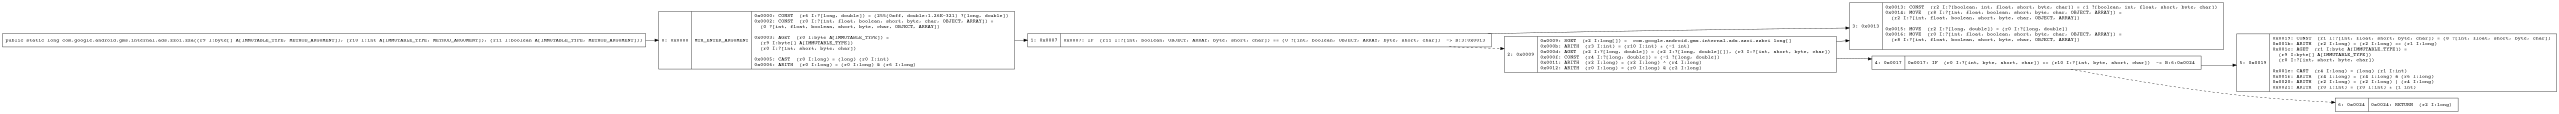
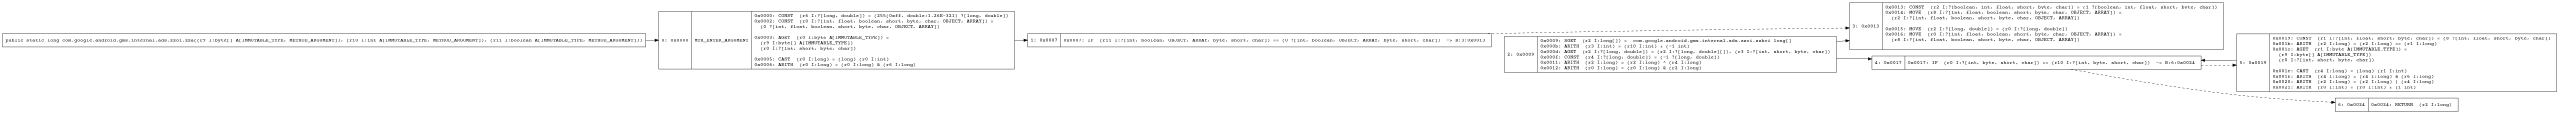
(1667, 30) -> (1667, 30)
(1475, 48) -> none
none -> (2221, 60)
(2217, 65) -> (2217, 65)
